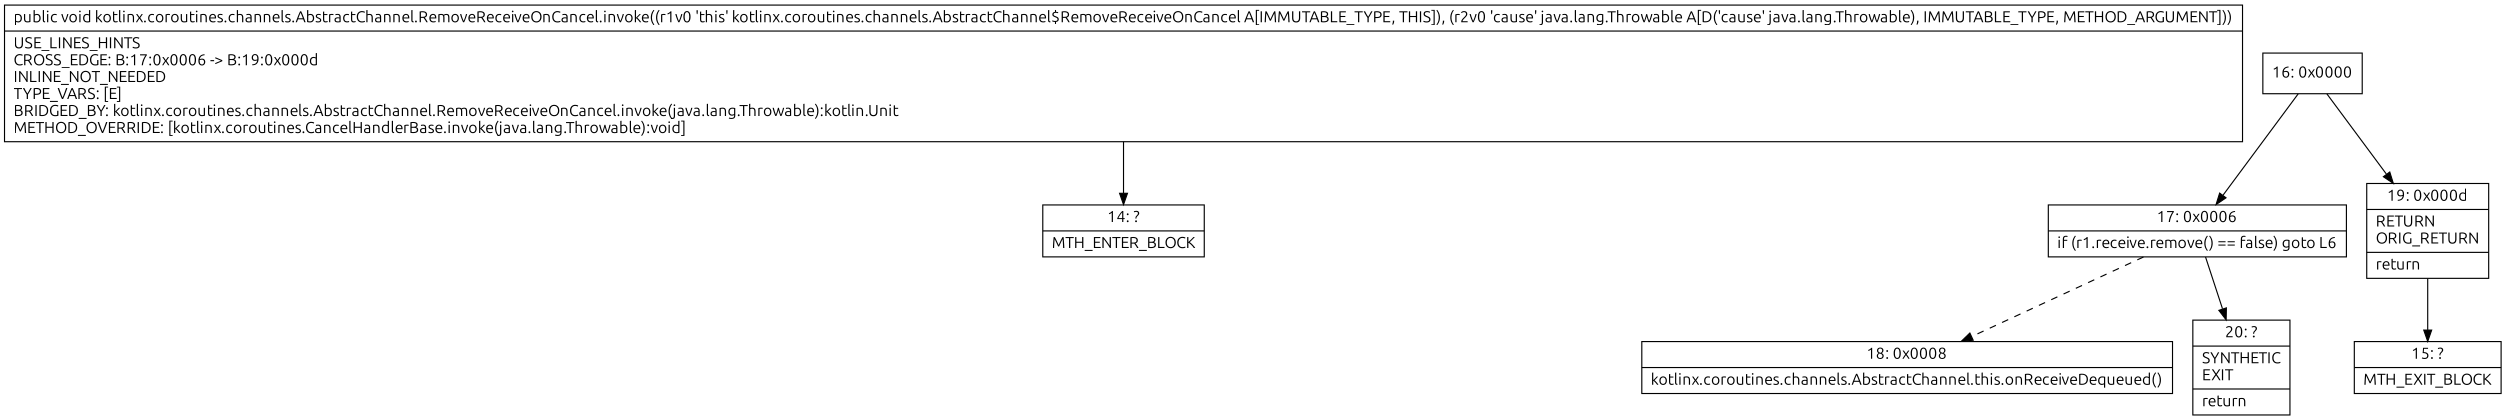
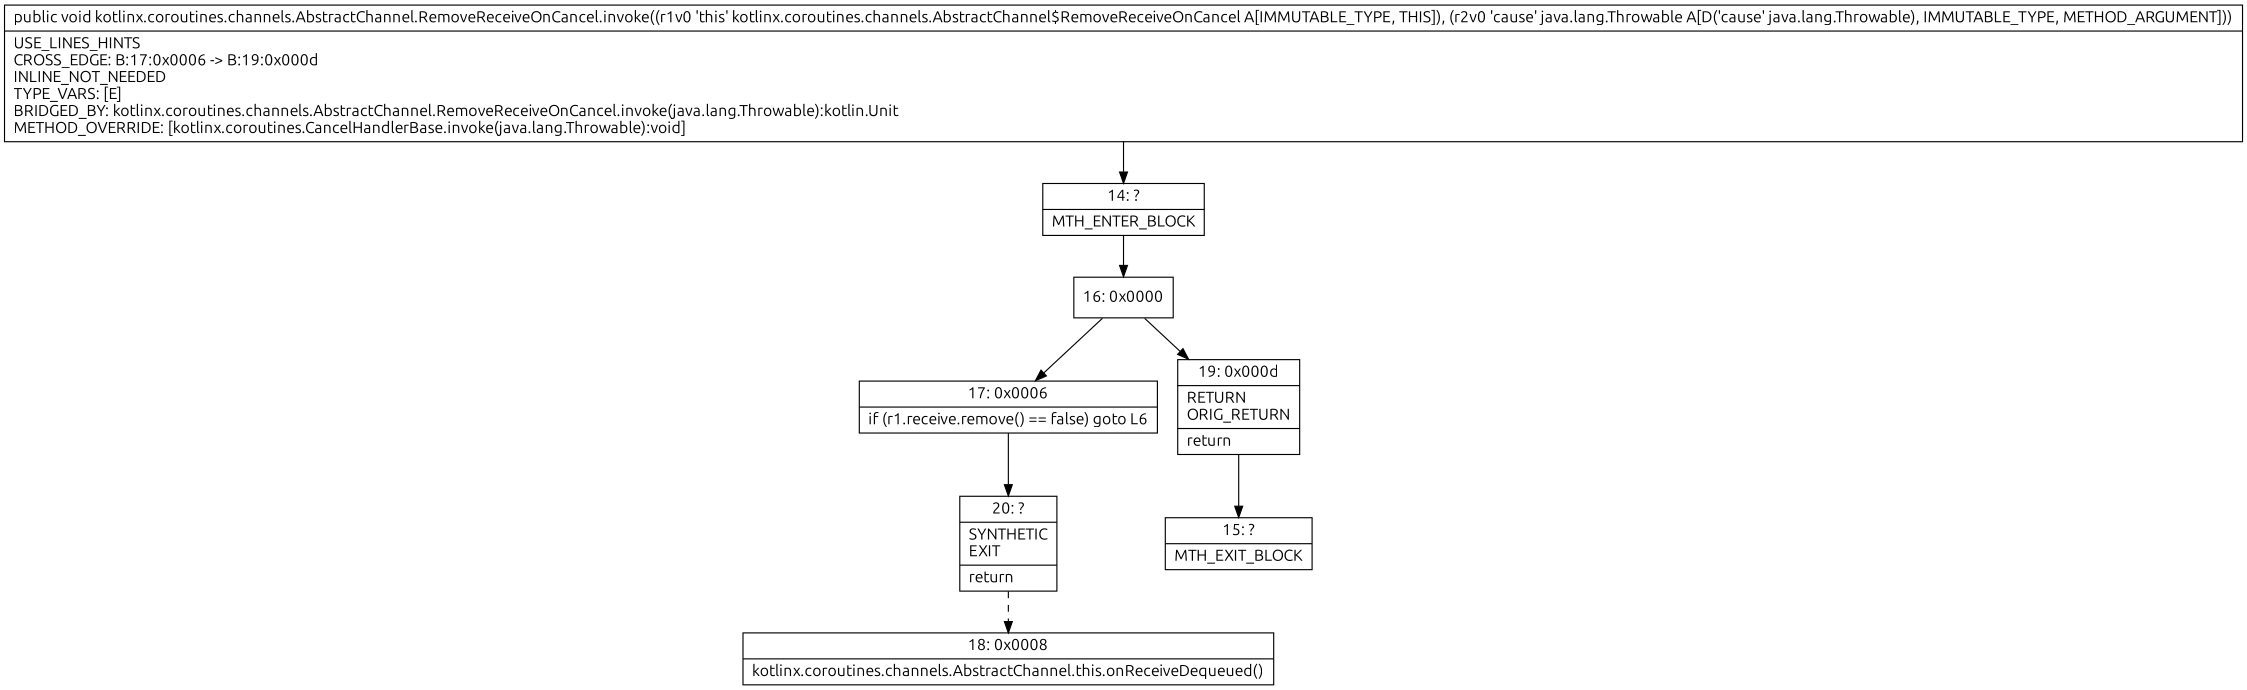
none -> (1124, 251)
(2058, 297) -> (1008, 606)
